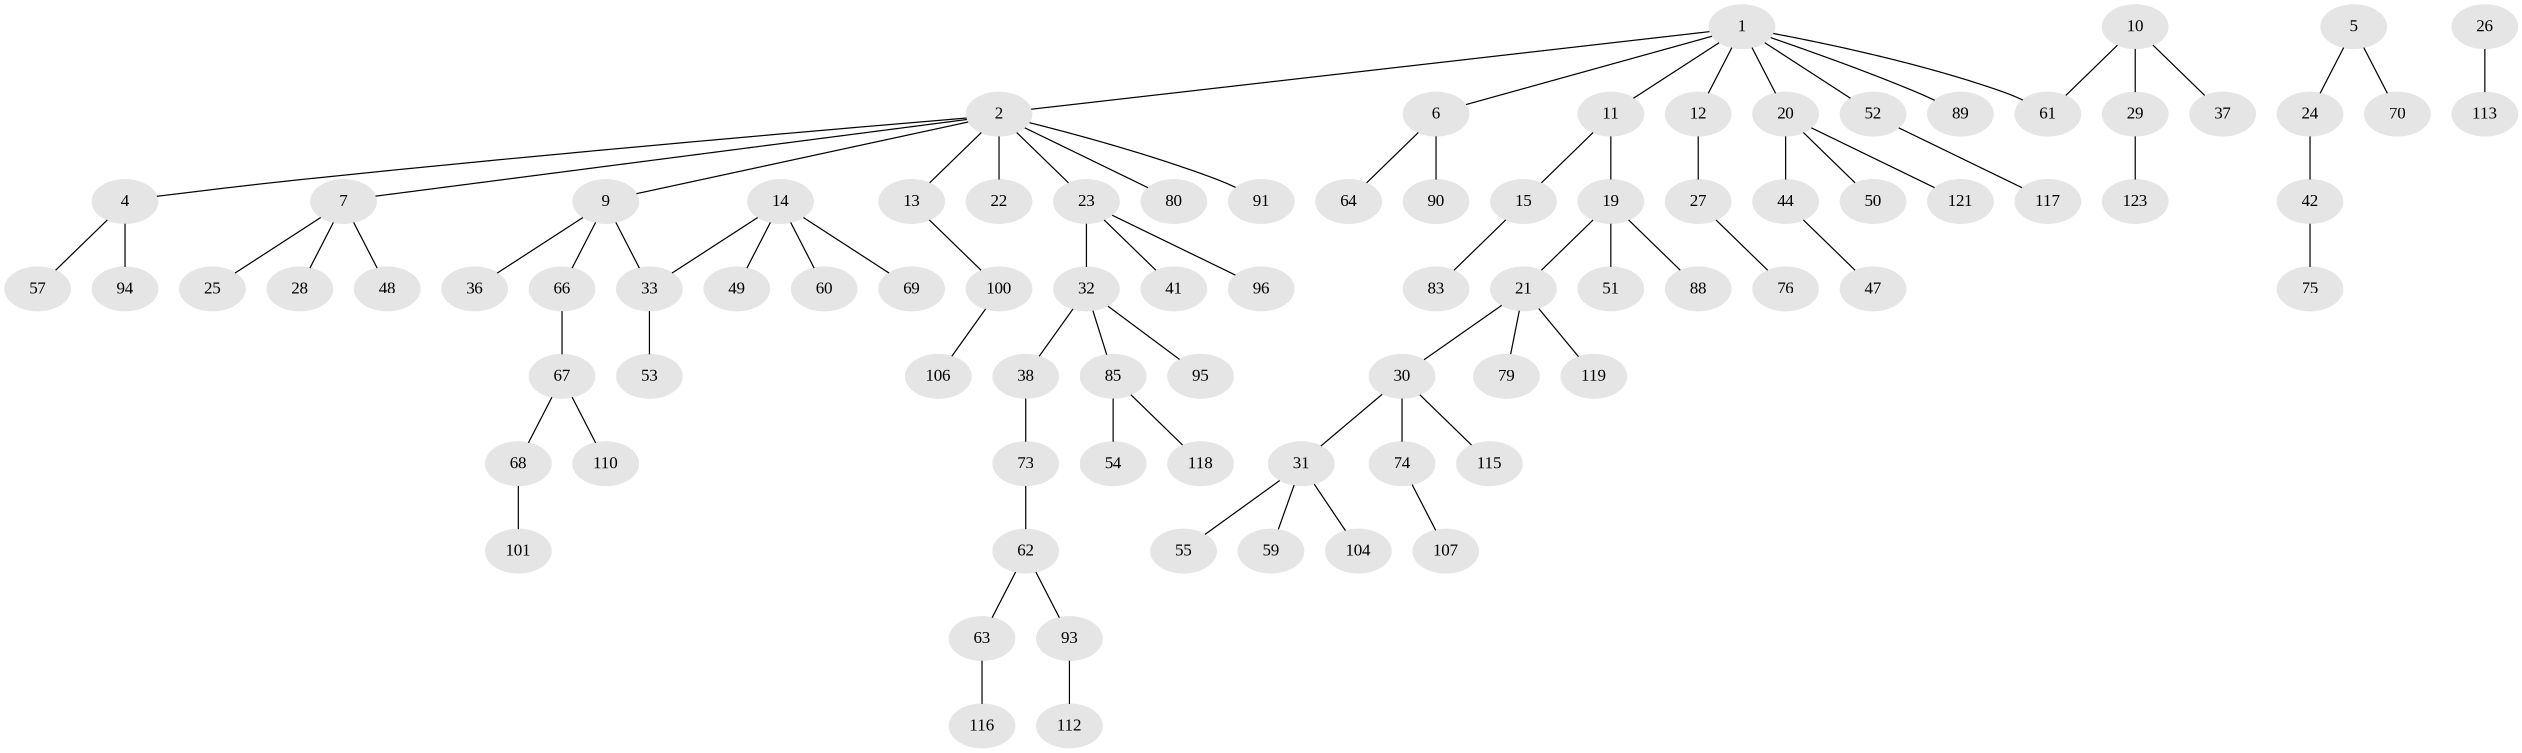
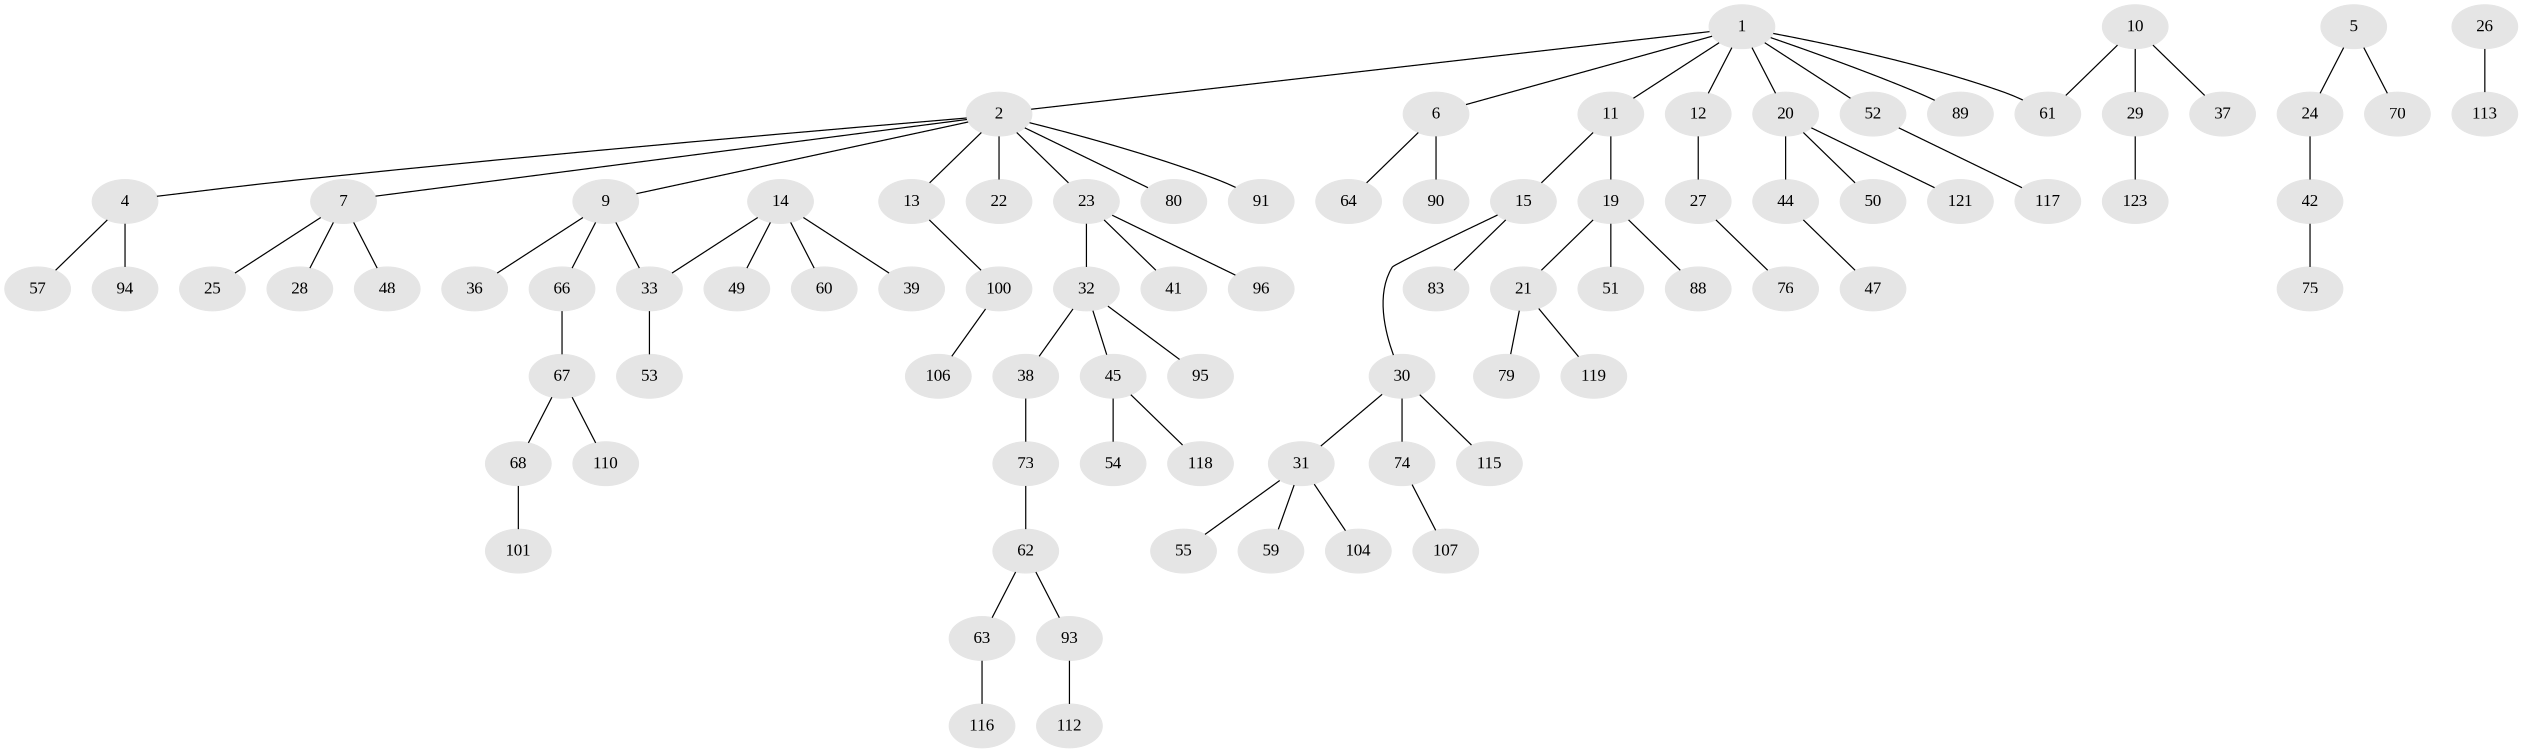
(912, 289) -> (912, 289)
(1463, 333) -> (1404, 261)
(1113, 376) -> (1113, 376)
